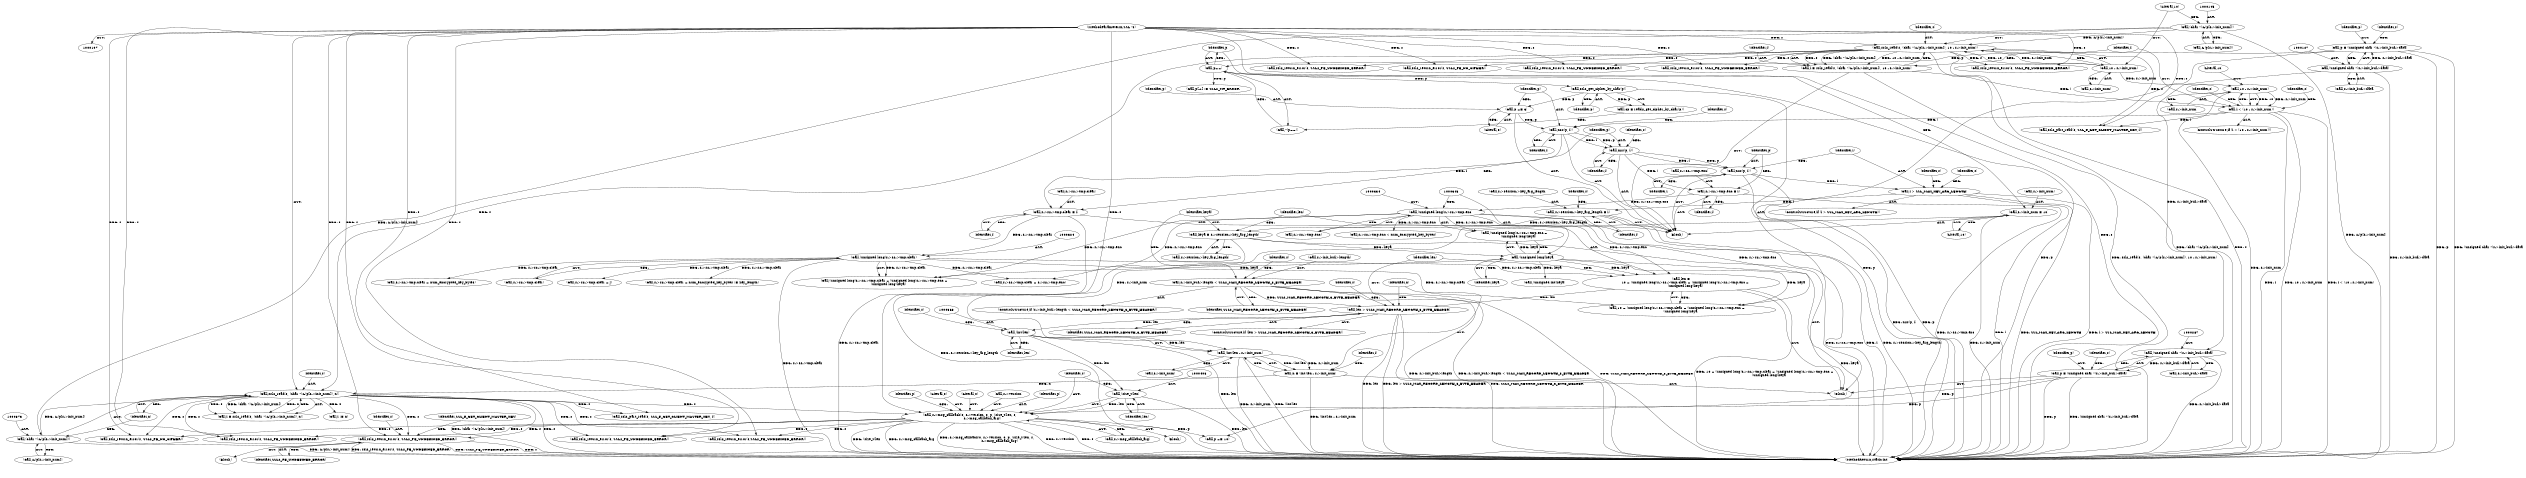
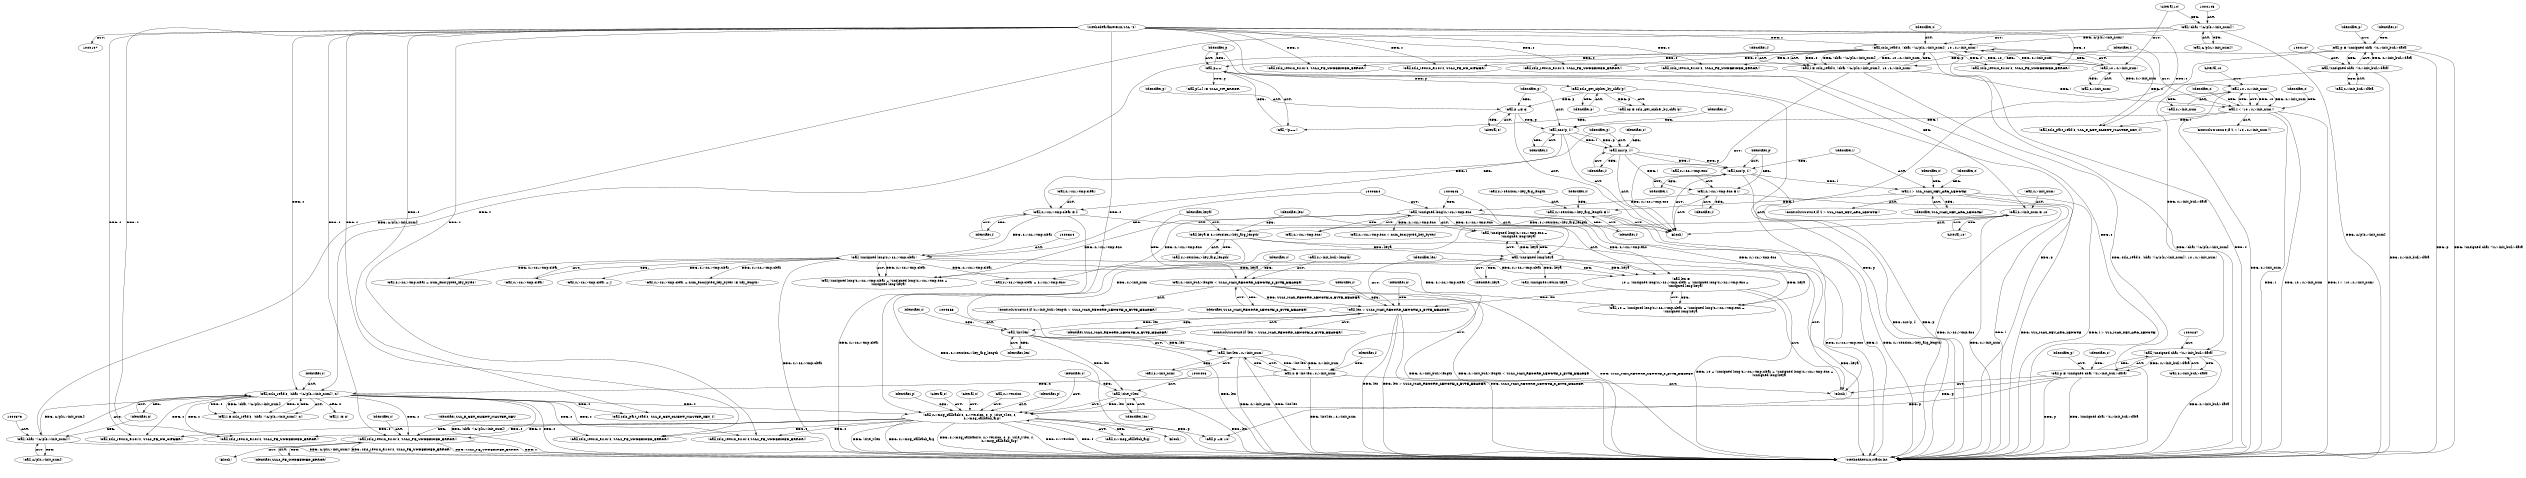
(1650, 110) -> (1650, 110)
(298, 202) -> (298, 202)
none -> (1949, 212)
none -> (1144, 217)
(1545, 283) -> (1545, 283)
(336, 404) -> (336, 404)
